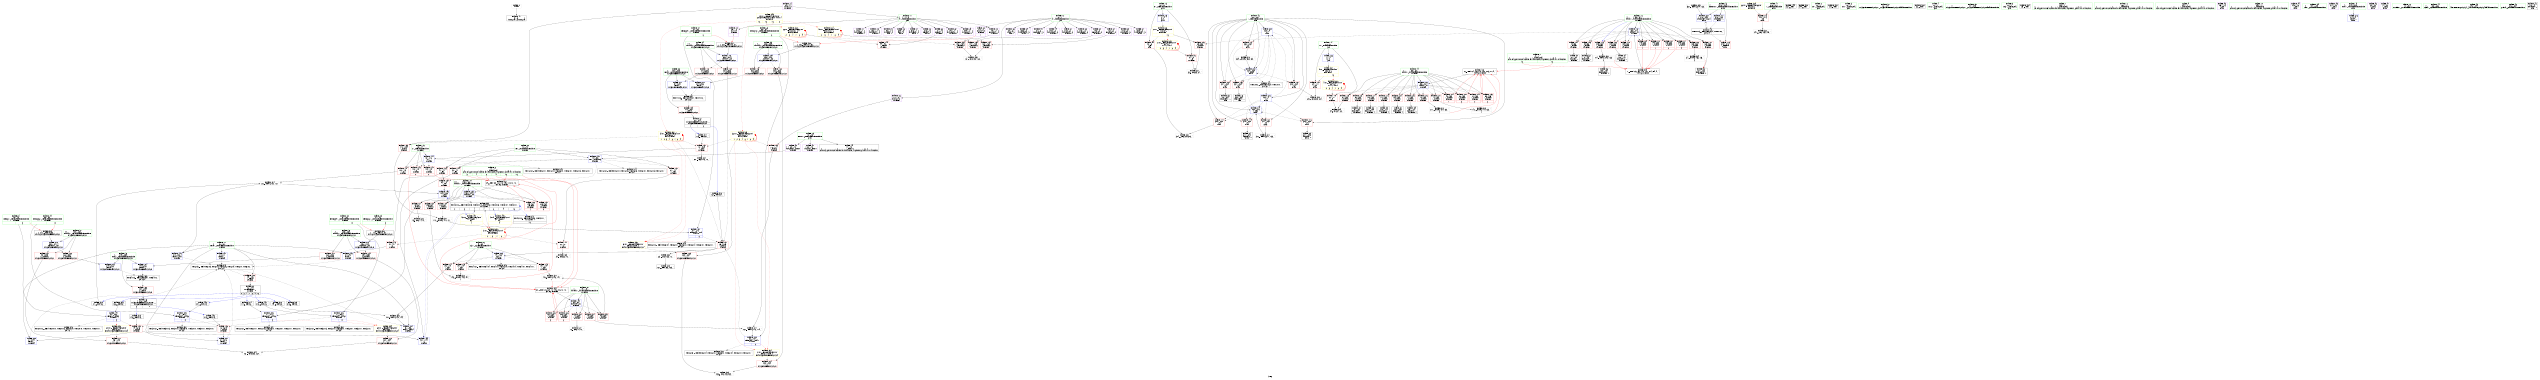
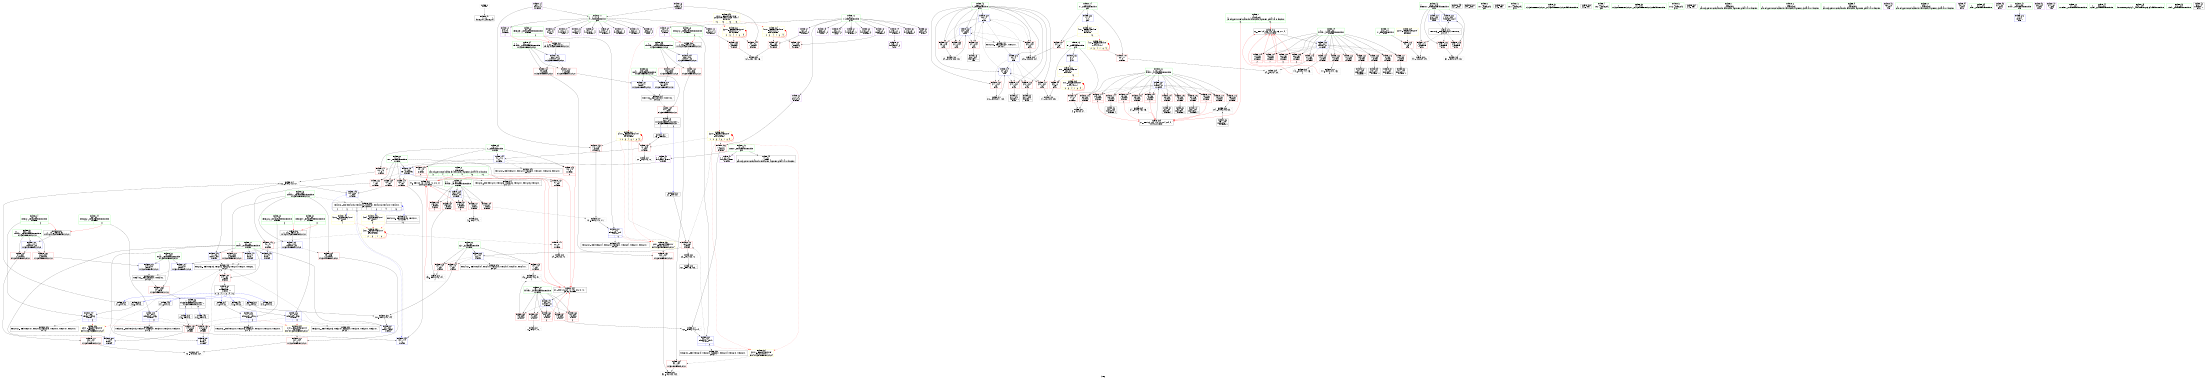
(1102, 22) -> (895, 38)
(926, 23) -> (640, 12)
(1614, 29) -> (1201, 81)
(1184, 38) -> (1115, 77)
none -> (1422, 45)
none -> (1443, 45)
(1233, 59) -> (954, 38)
(1705, 64) -> (1153, 115)
(1239, 98) -> none
(1384, 110) -> none
(404, 150) -> (596, 150)
(443, 177) -> (393, 171)
(487, 220) -> (330, 199)
(375, 292) -> (277, 276)
(319, 297) -> (306, 315)
